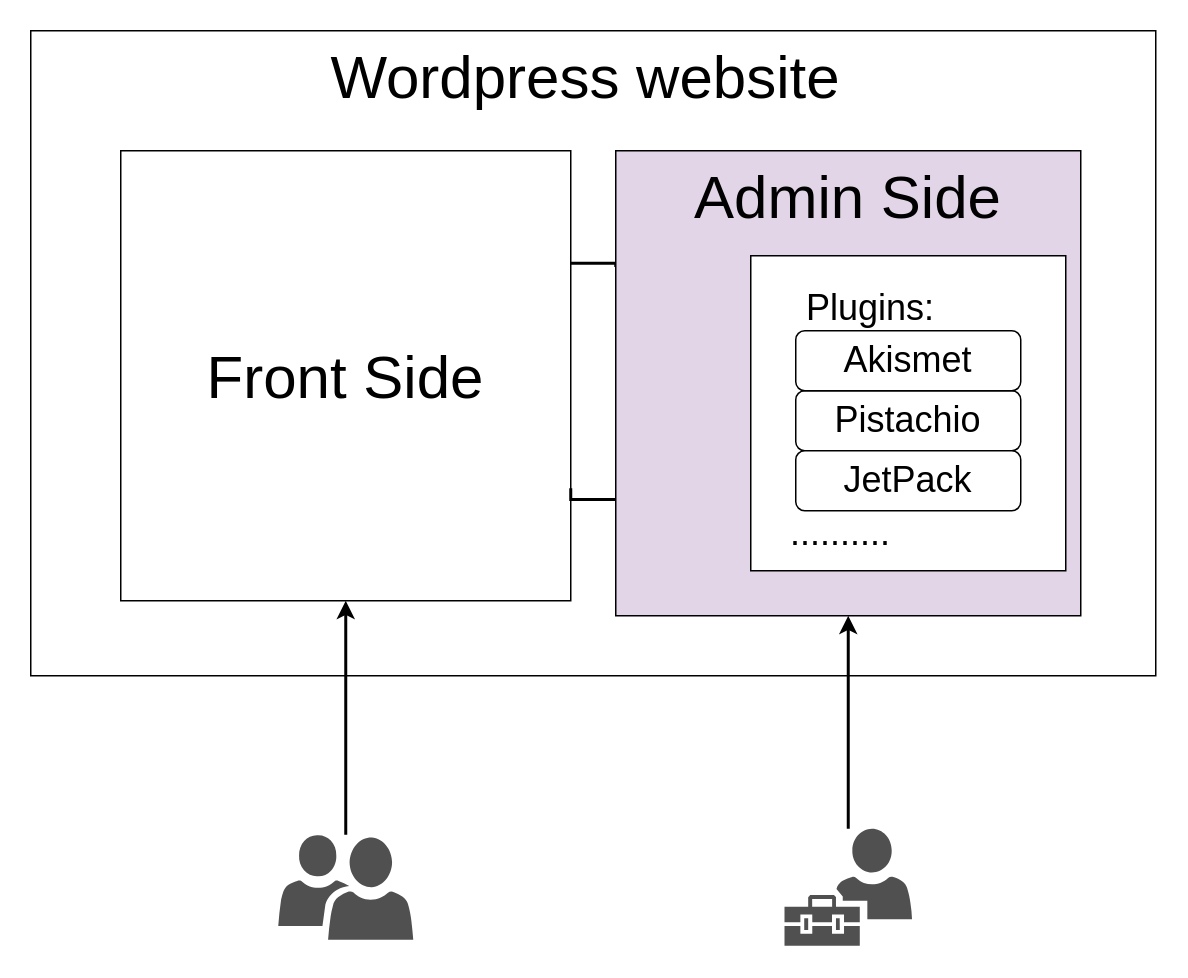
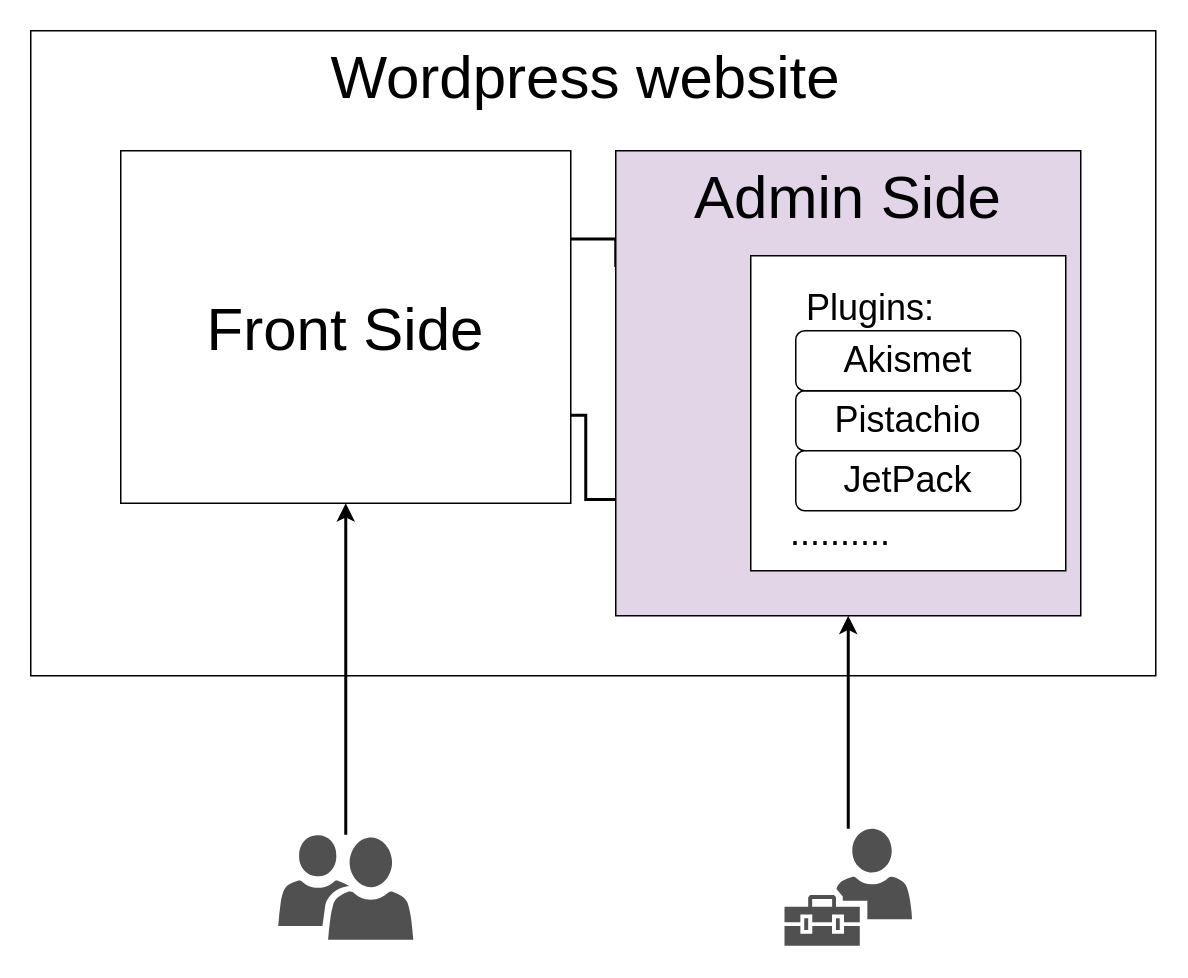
(346, 376) -> (346, 327)
